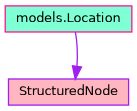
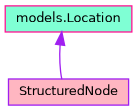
(77, 49) -> (60, 62)
